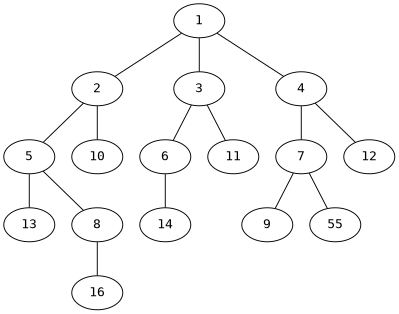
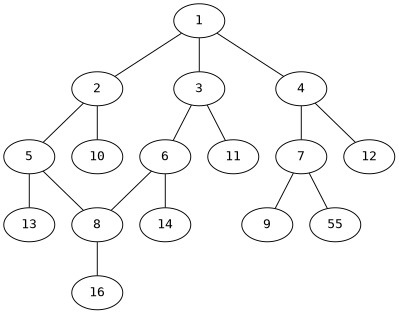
none -> (131, 191)
